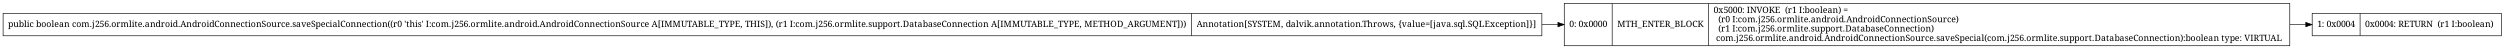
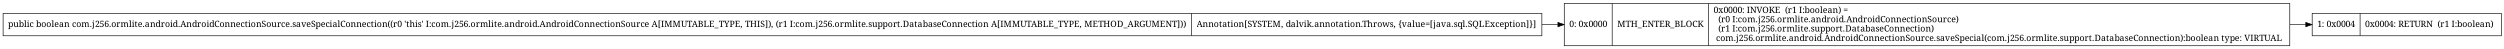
(1782, 10) -> (1782, 10)
